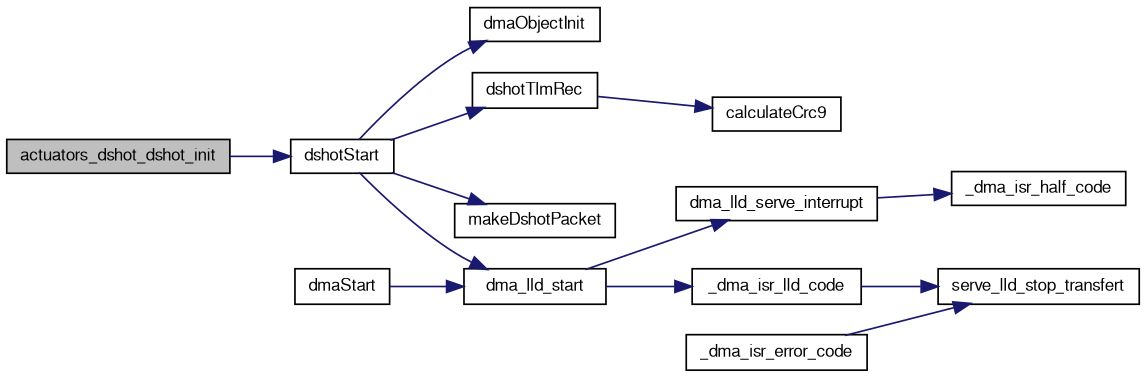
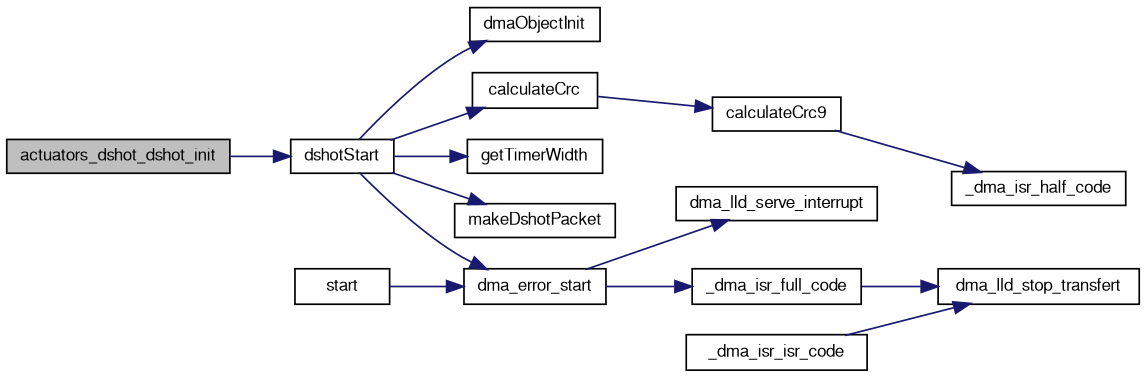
(535, 90) -> (535, 90)
none -> (535, 156)
(906, 196) -> (900, 149)
(342, 287) -> (342, 287)
(535, 287) -> (535, 287)
(777, 287) -> (777, 287)
(1039, 287) -> (1039, 287)
(777, 352) -> (777, 352)
